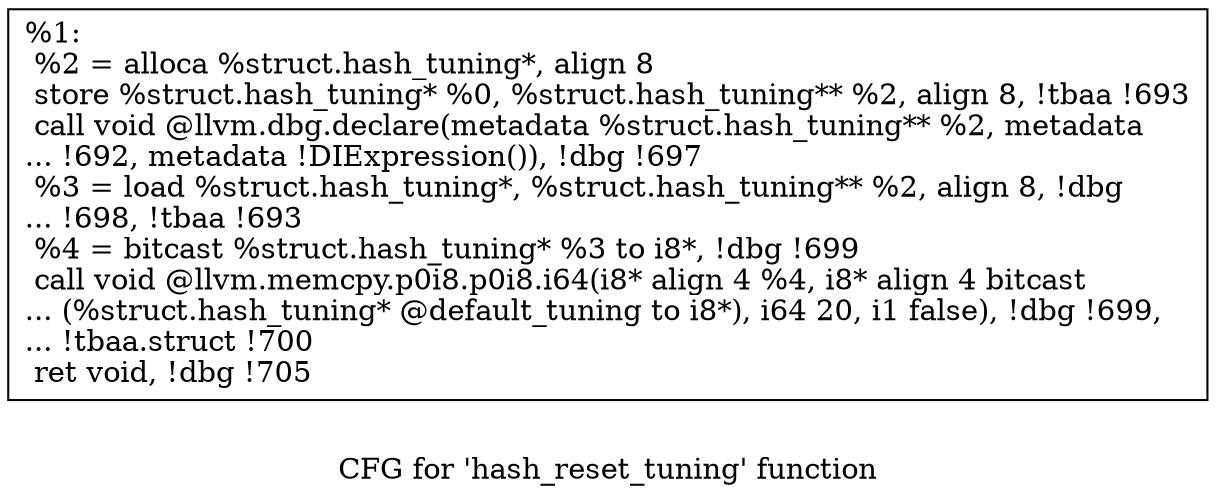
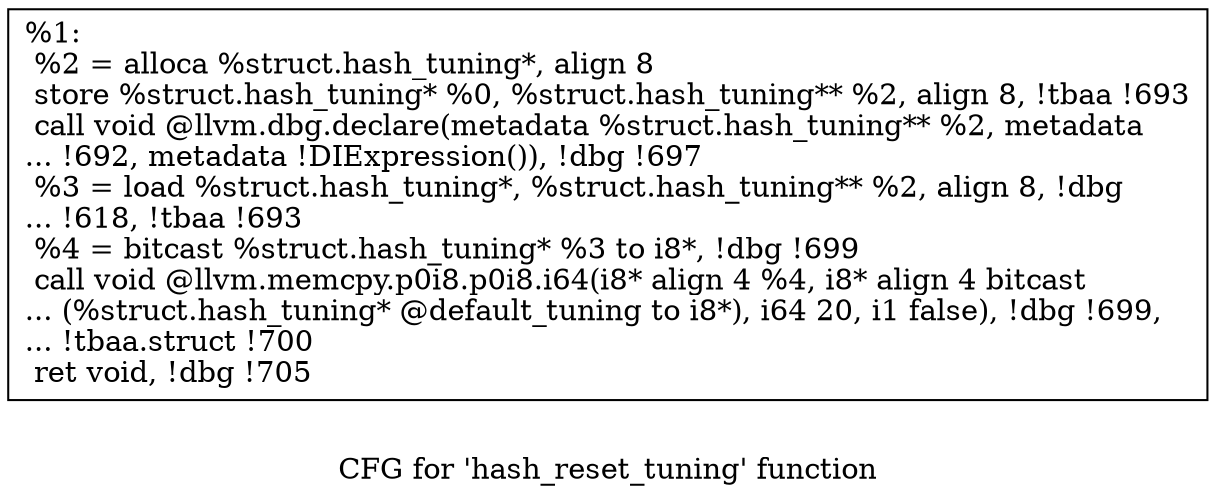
(165, 219) -> (165, 219)
